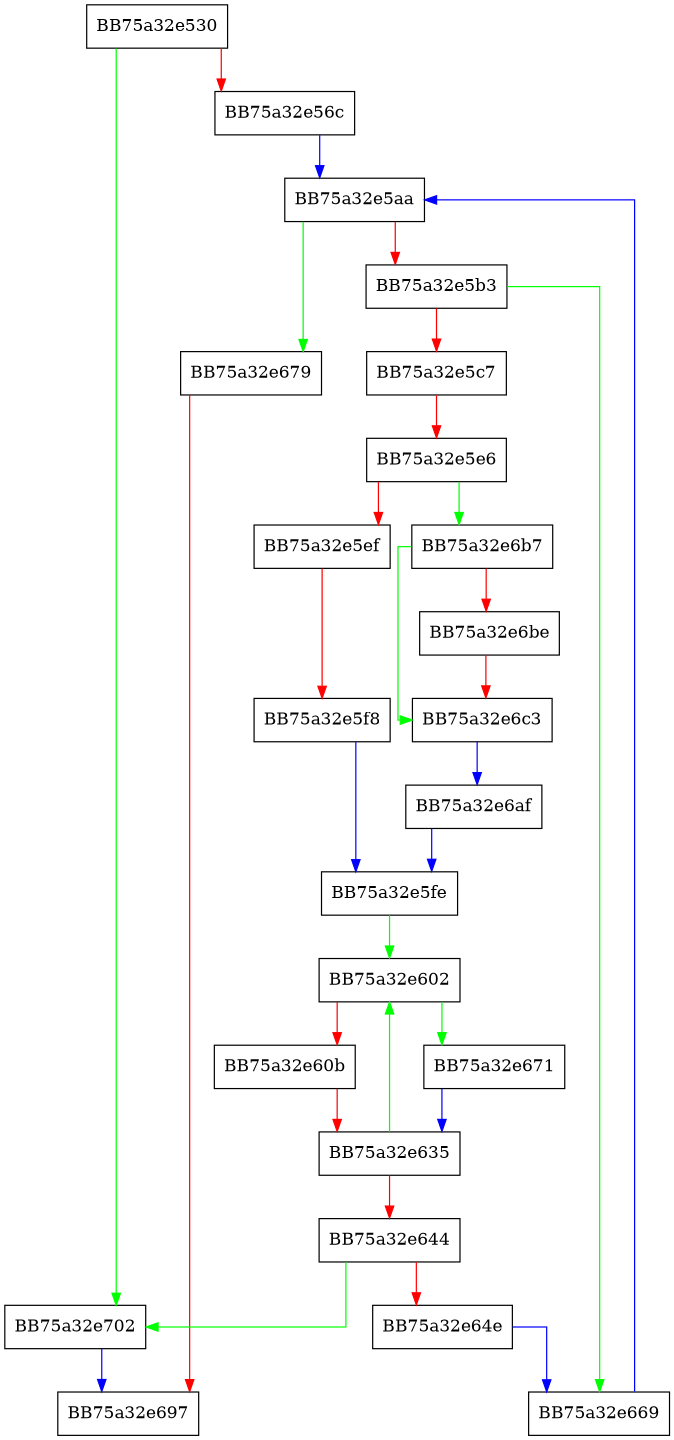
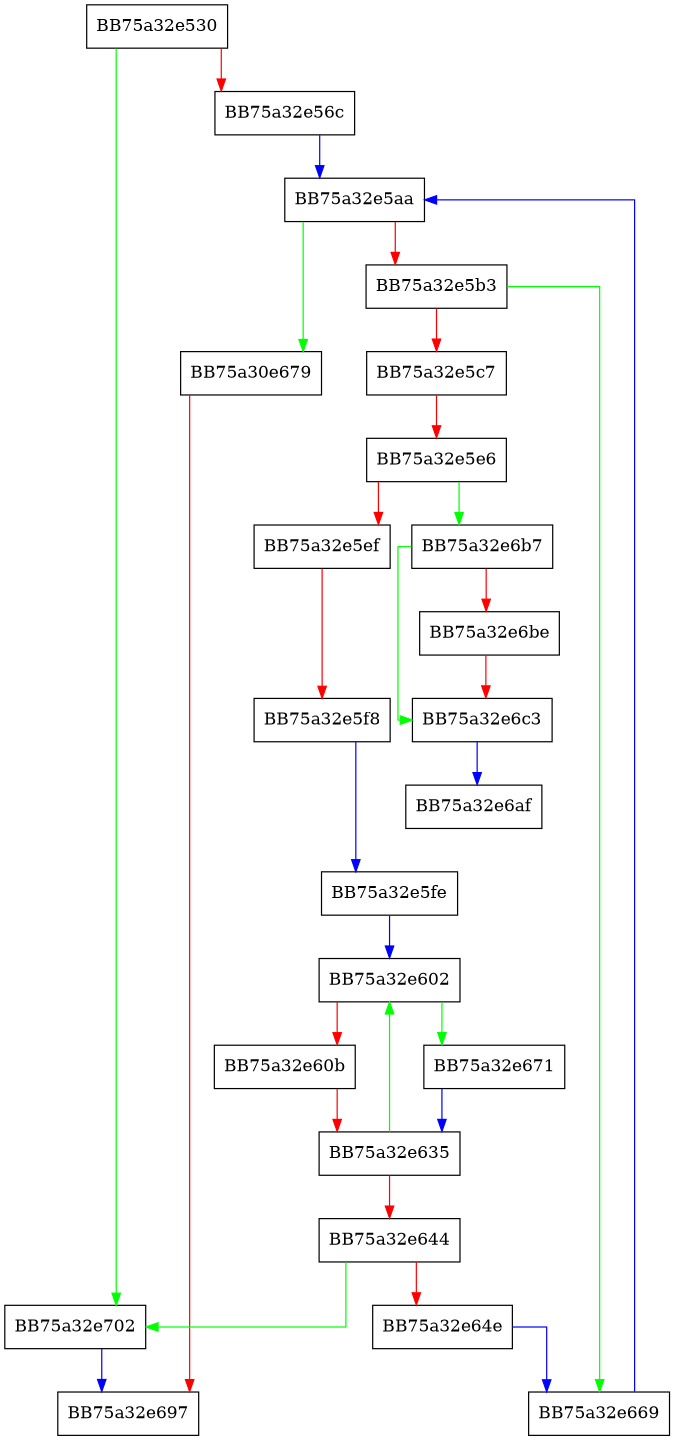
(251, 373) -> (251, 373)
(432, 844) -> none
(390, 931) -> (390, 931)
